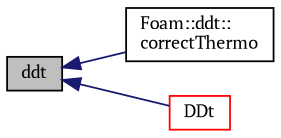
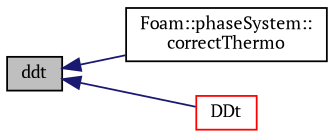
(200, 35) -> (226, 35)
